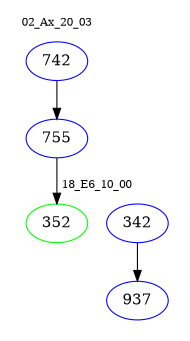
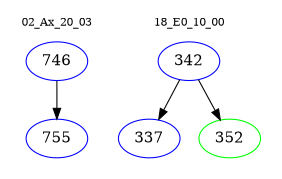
(57, 61) -> (57, 61)
(57, 182) -> (207, 95)
(97, 185) -> (189, 23)
(137, 301) -> (149, 138)
